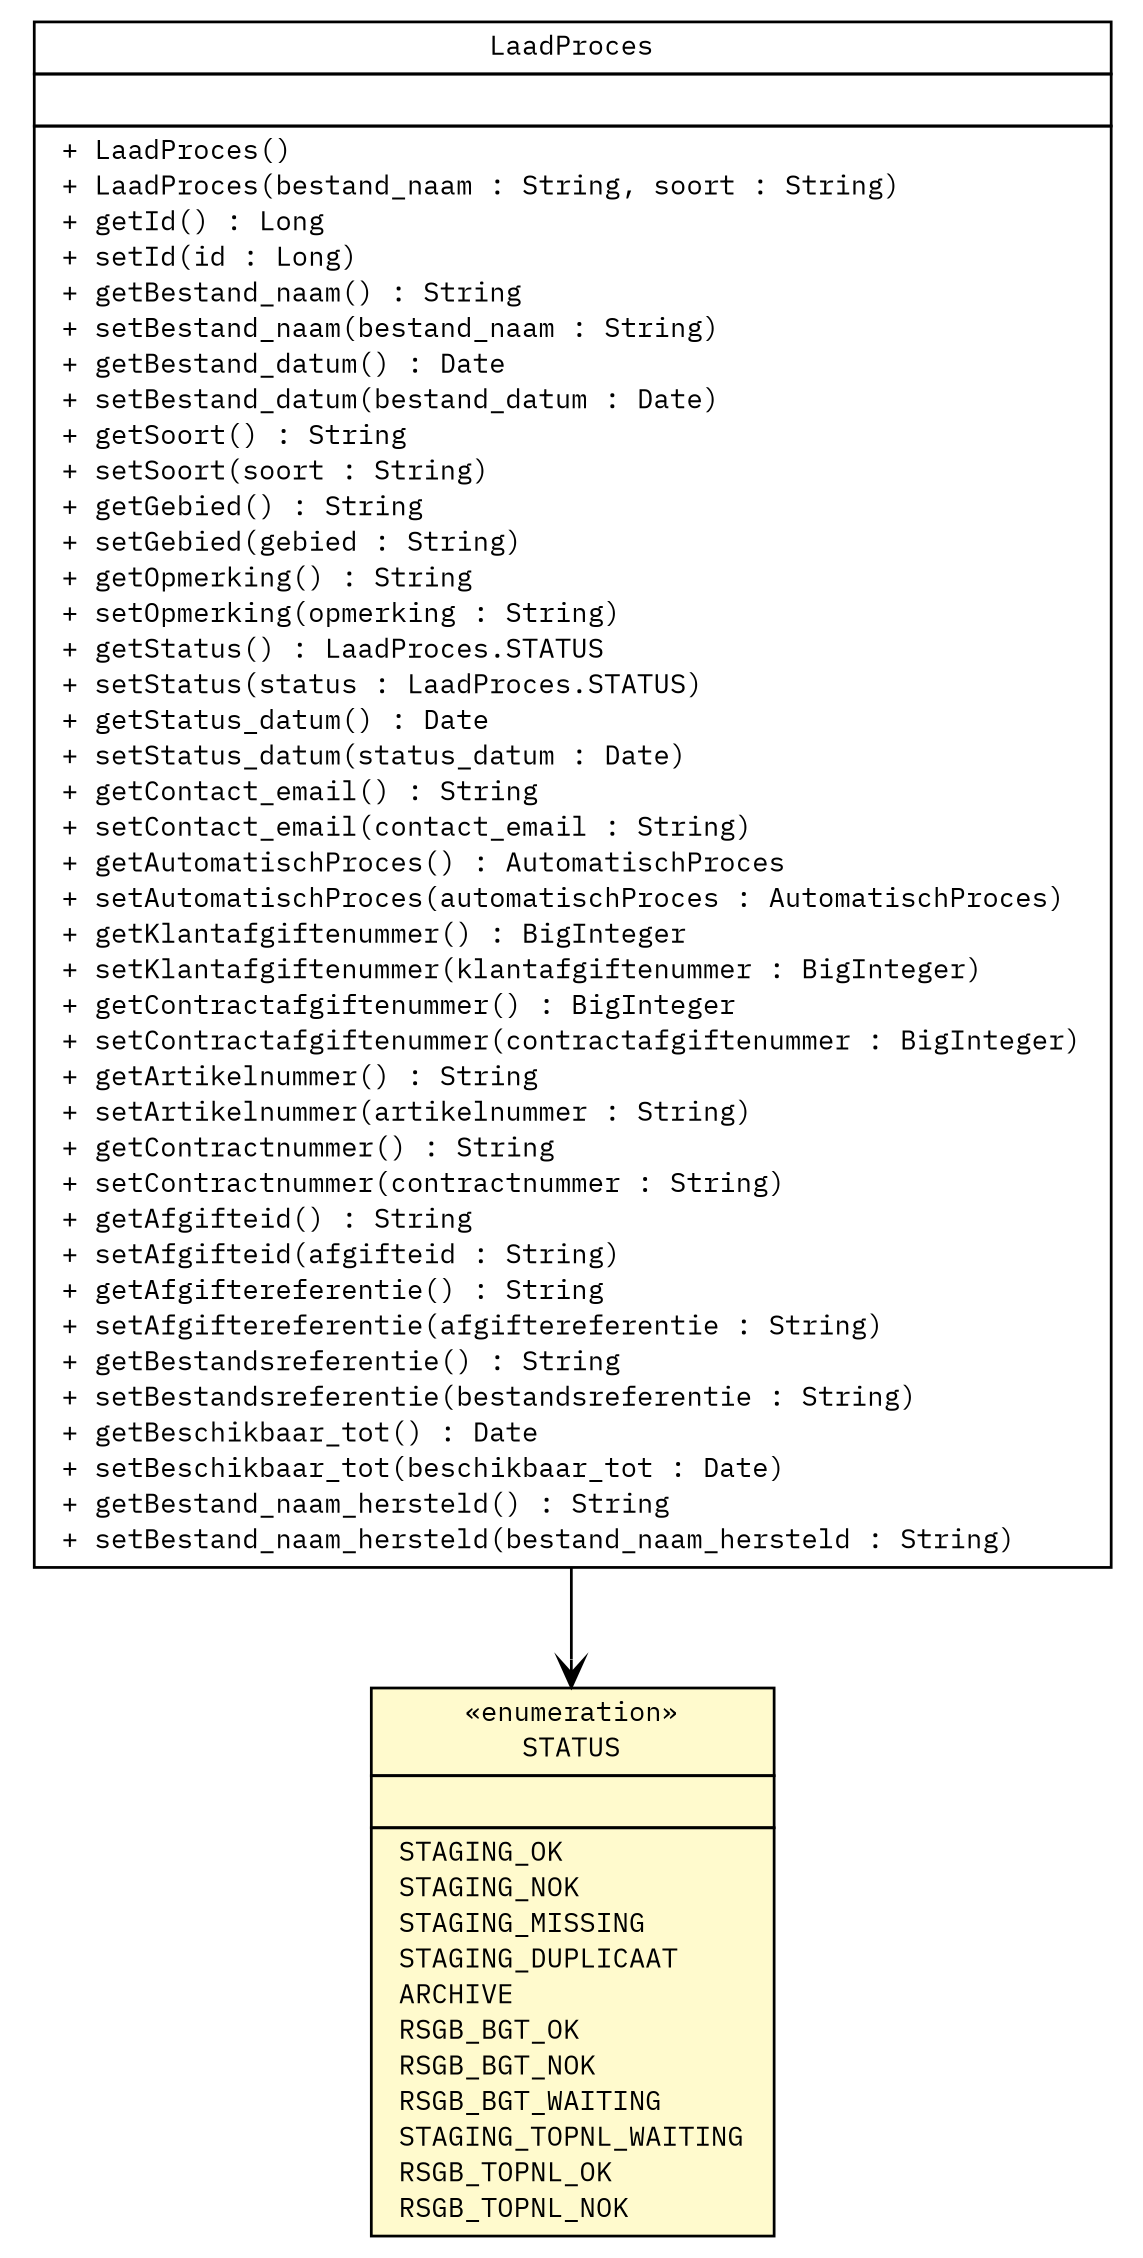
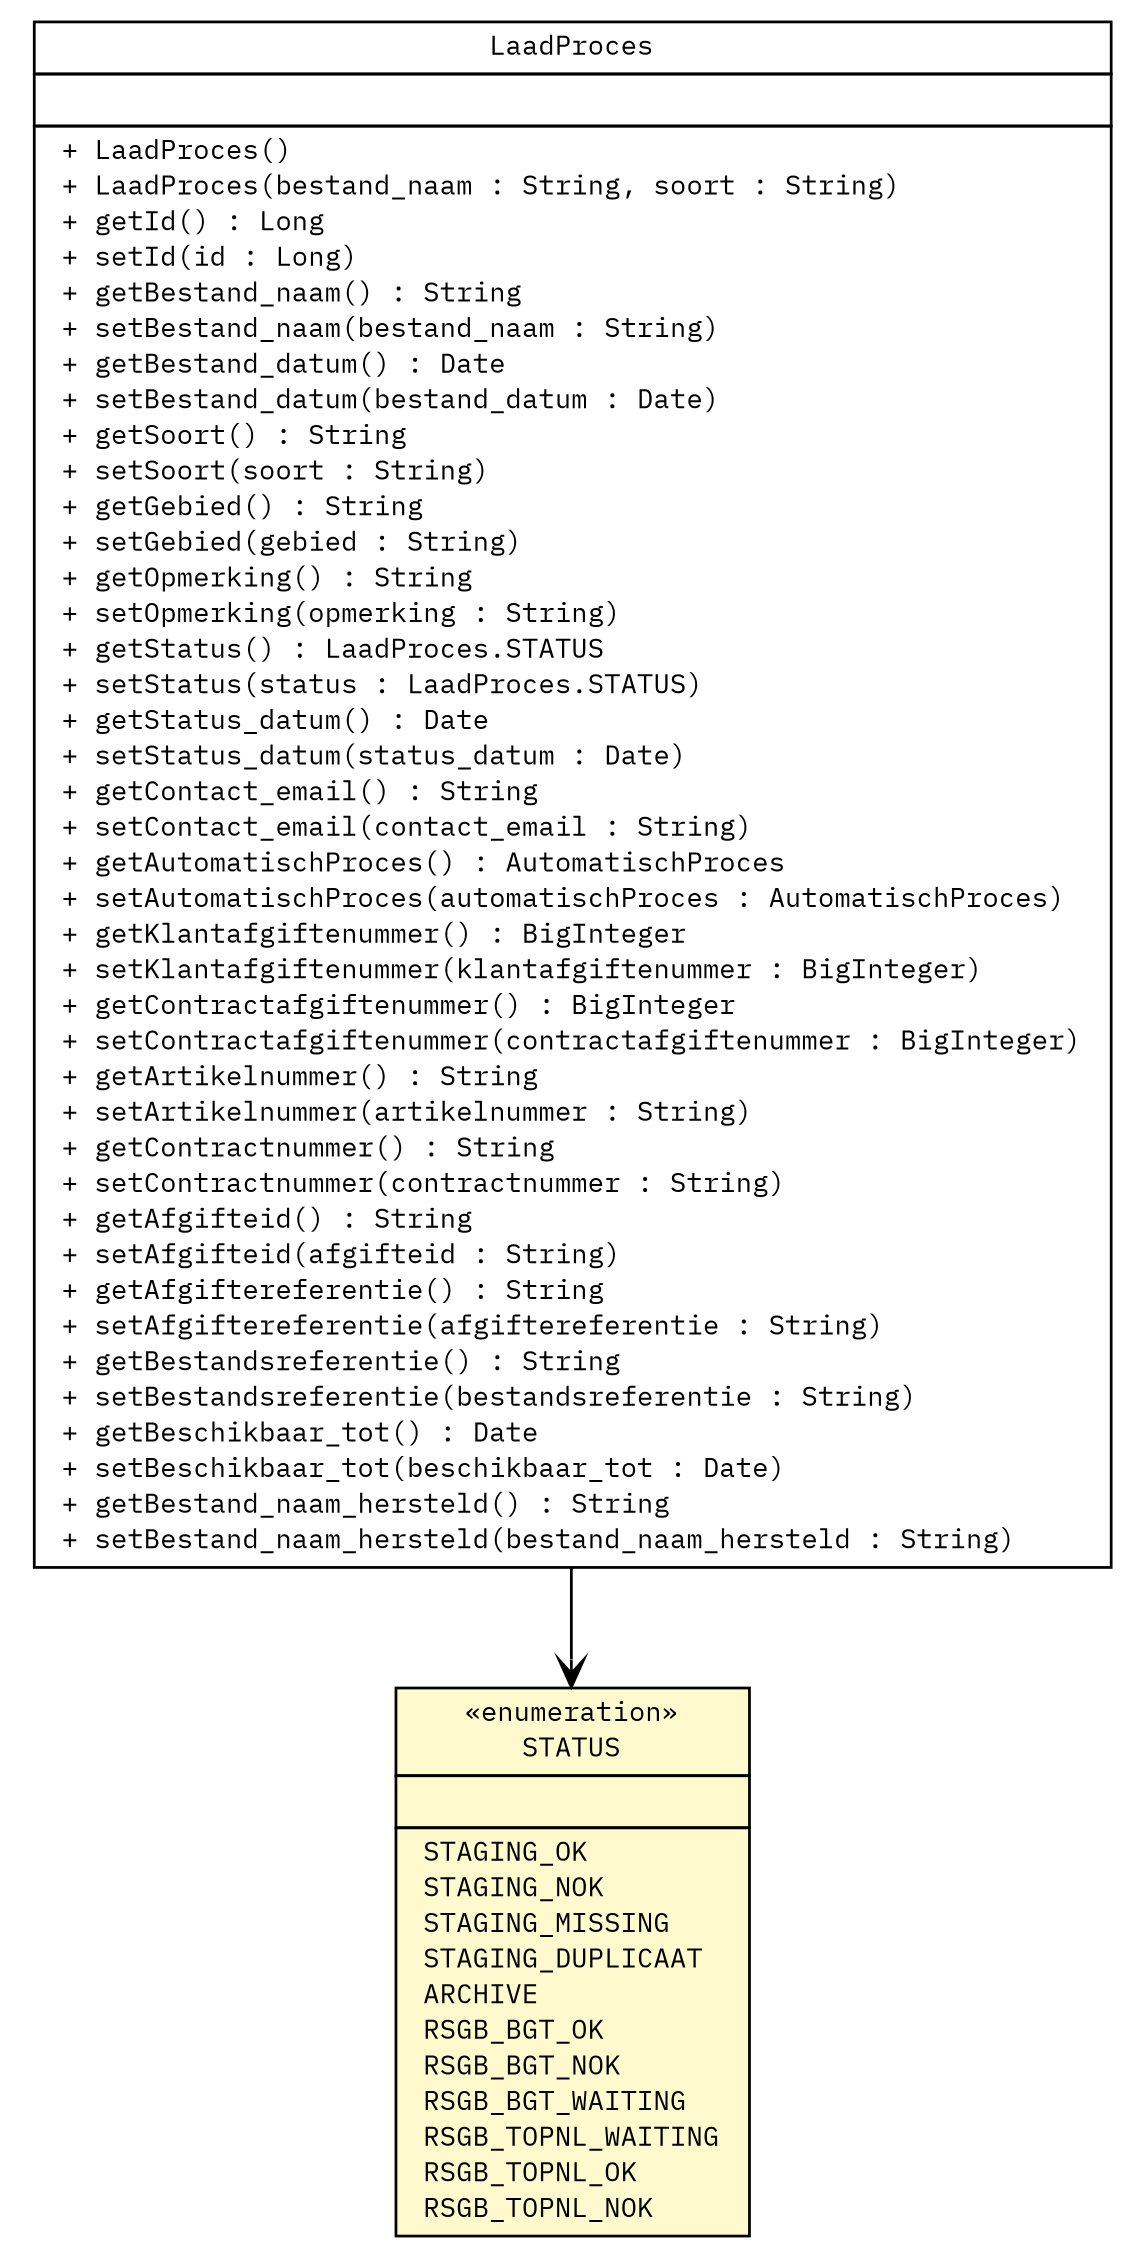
(573, 2137) -> (573, 2137)
